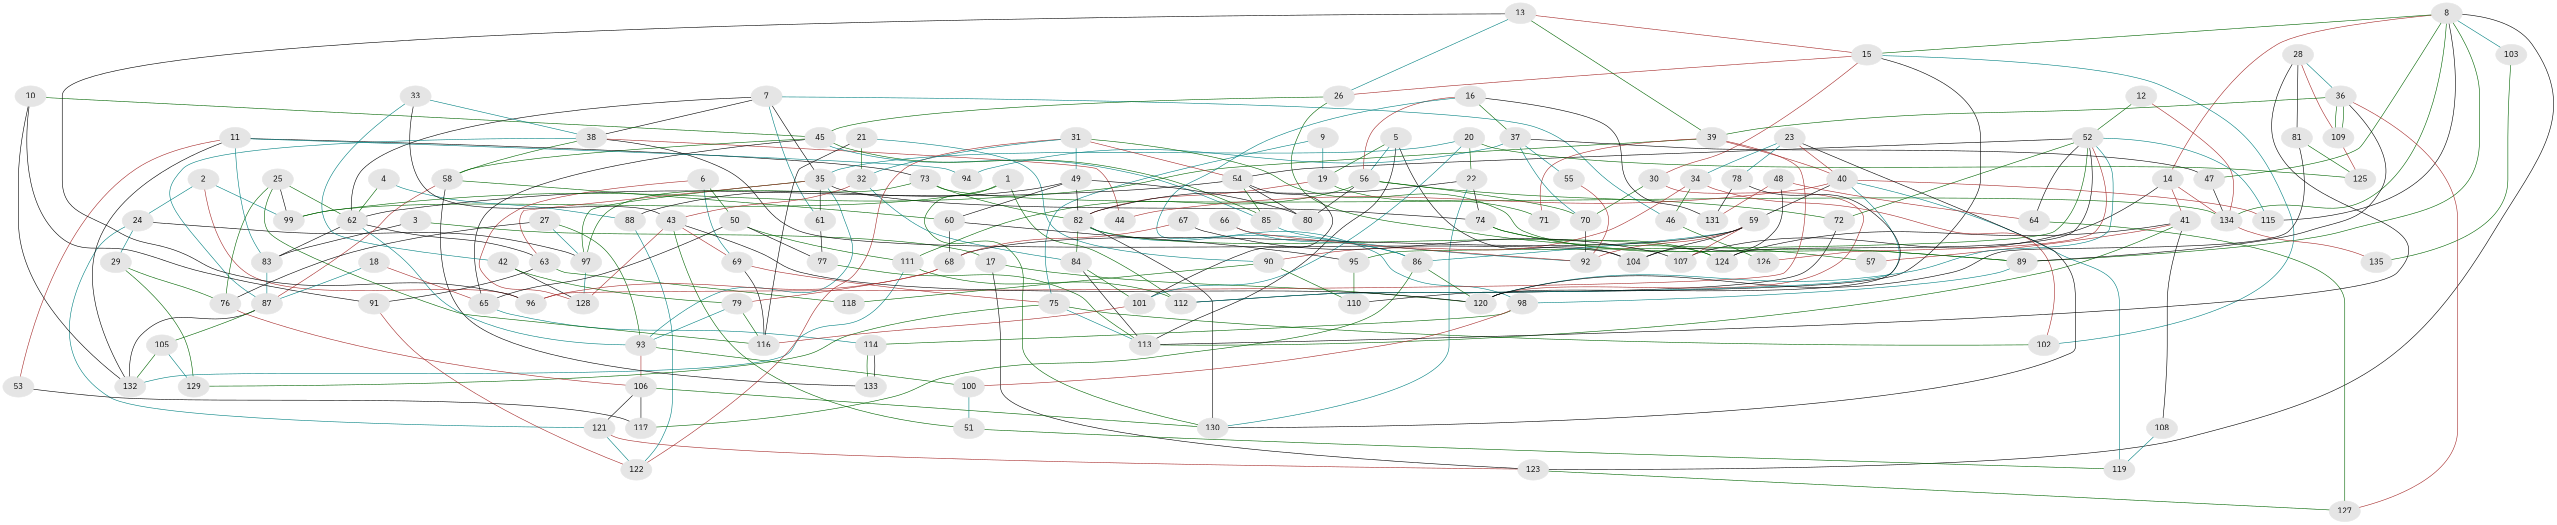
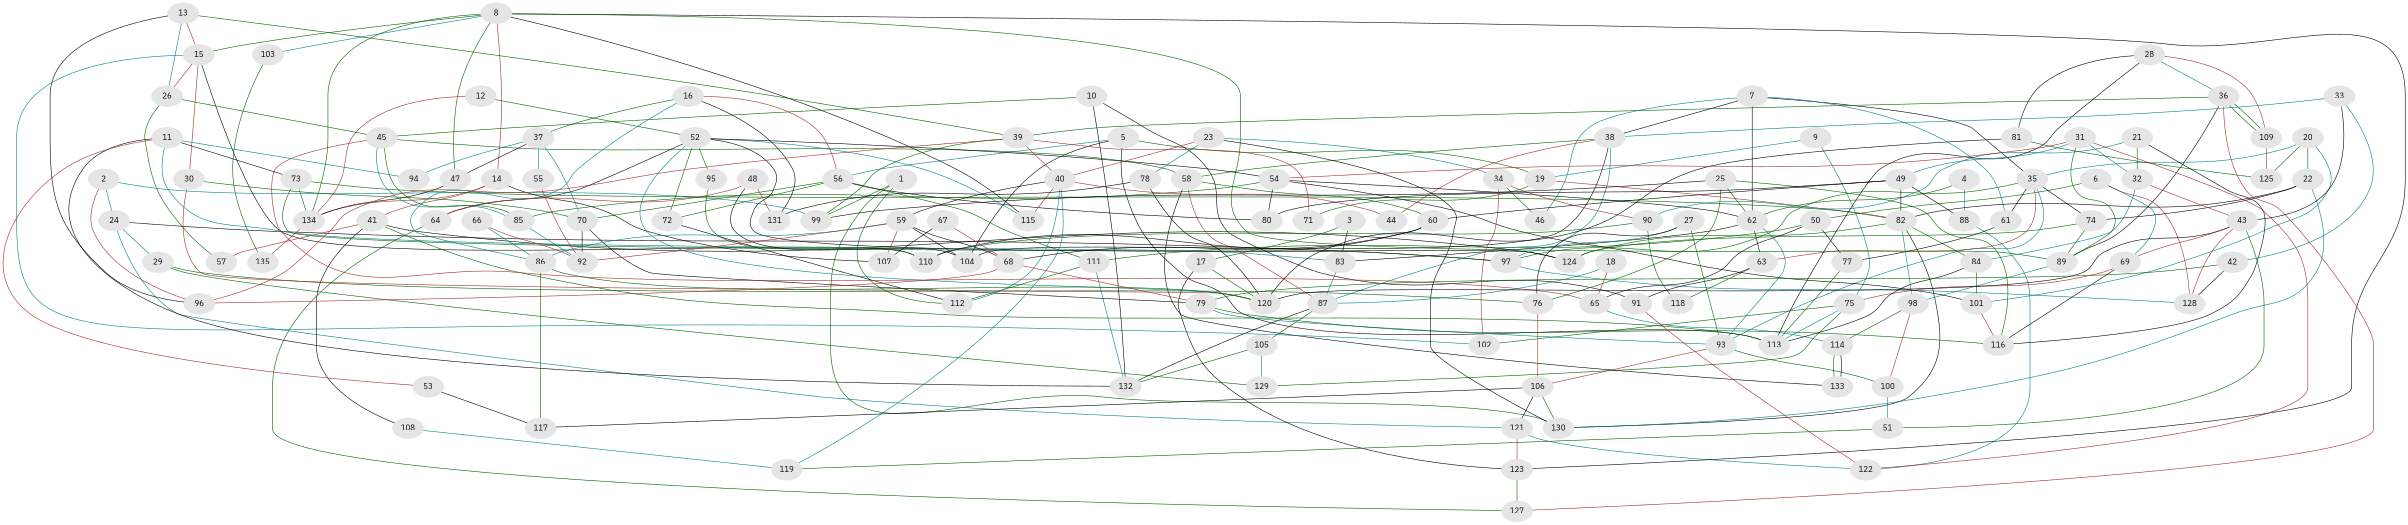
(600, 169) -> (844, 280)
(1086, 234) -> (1179, 242)
(1764, 262) -> none
none -> (1033, 295)
